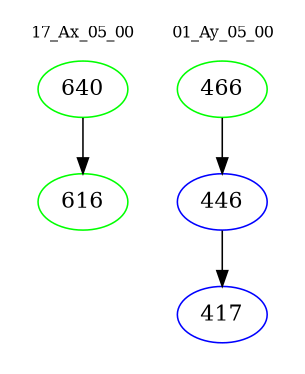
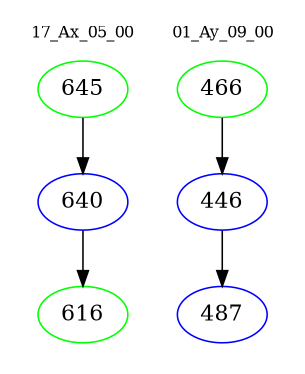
(223, 34) -> (223, 34)
none -> (83, 89)
(83, 89) -> (83, 202)
(222, 315) -> (222, 315)
